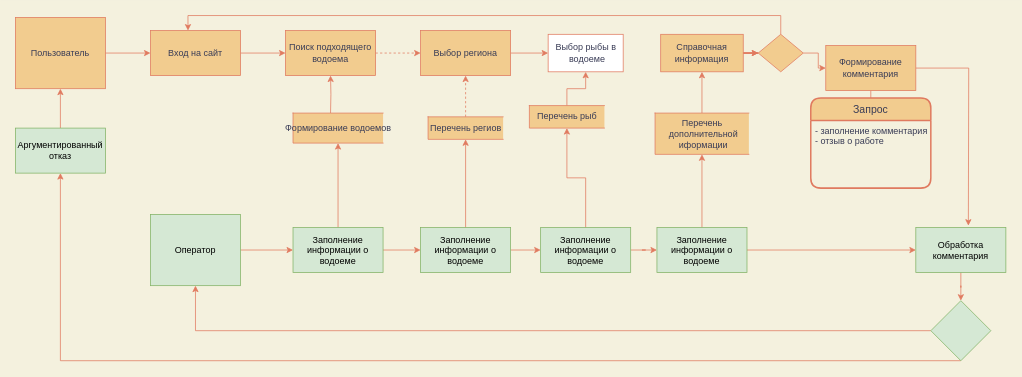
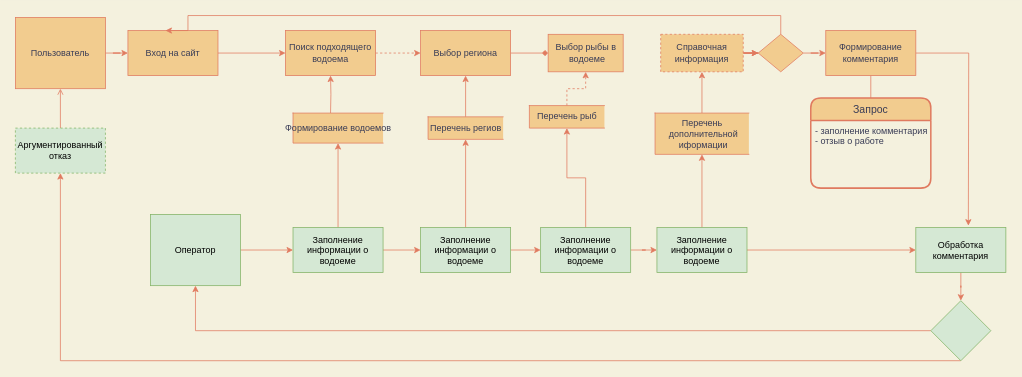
(195, 53) -> (173, 53)
(541, 53) -> (541, 53)
(585, 53) -> (585, 53)
(702, 53) -> (702, 53)
(870, 68) -> (870, 53)
(574, 89) -> (574, 89)
(60, 95) -> (60, 93)
(465, 97) -> (465, 97)
(60, 150) -> (60, 150)
